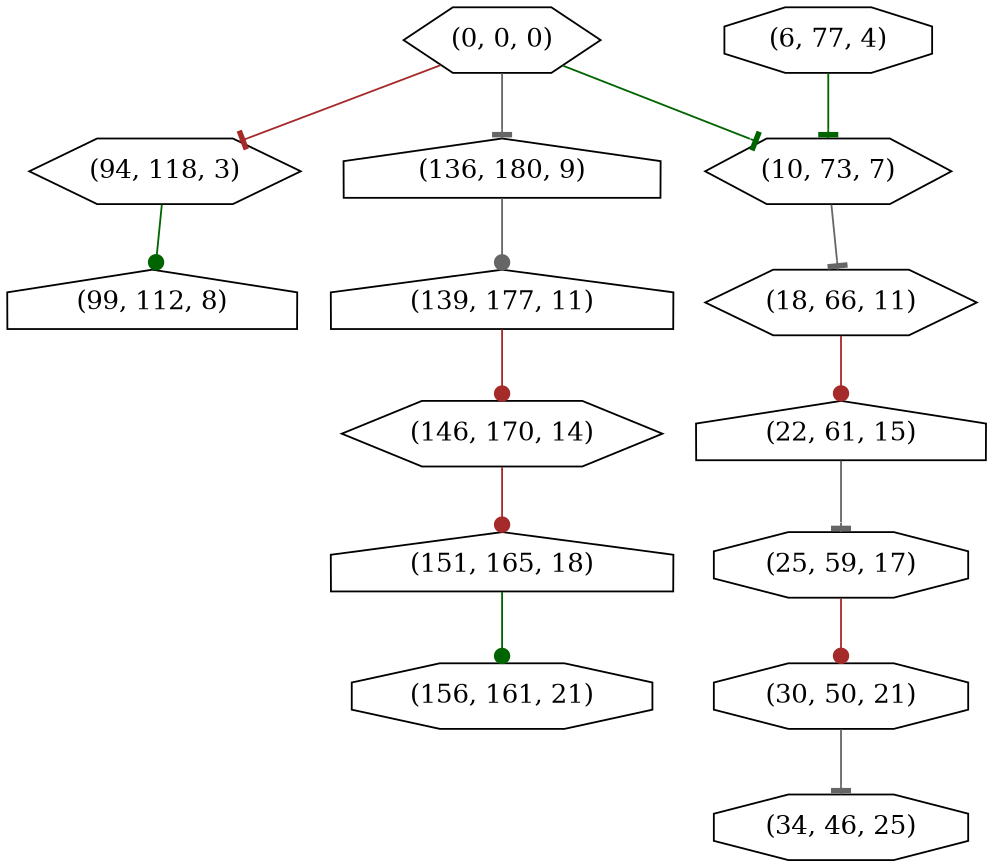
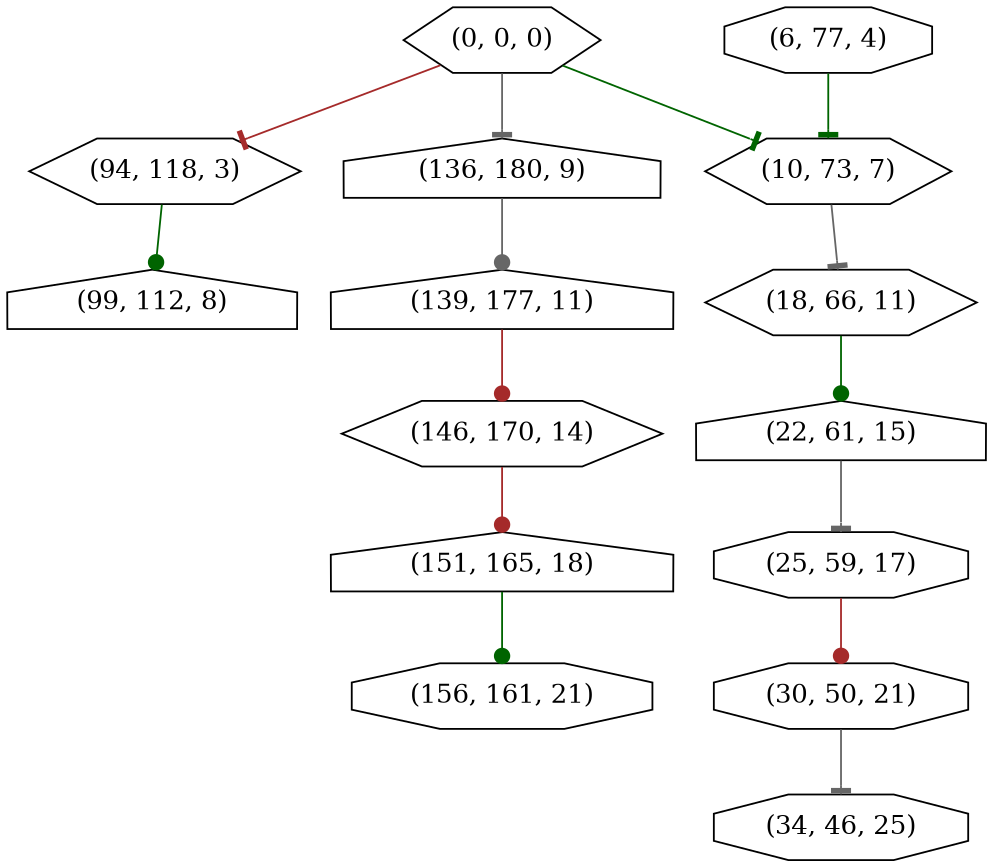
(841, 361) -> (841, 361)
